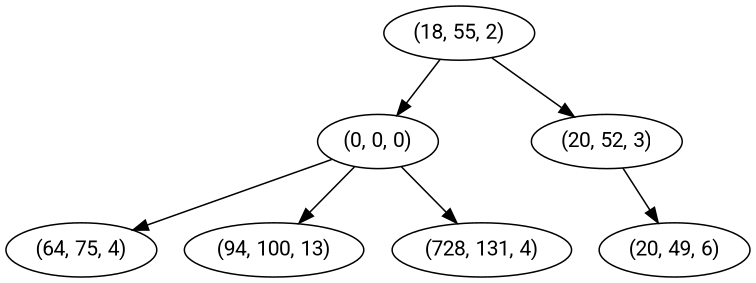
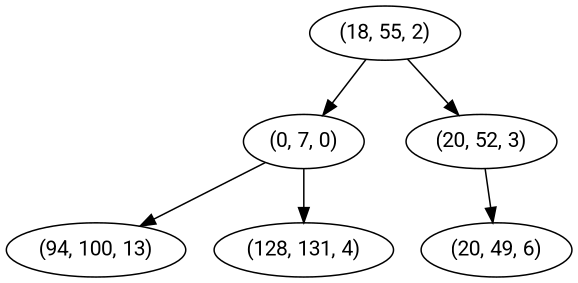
(378, 142) -> (304, 142)
(81, 250) -> none
(482, 250) -> (304, 250)
